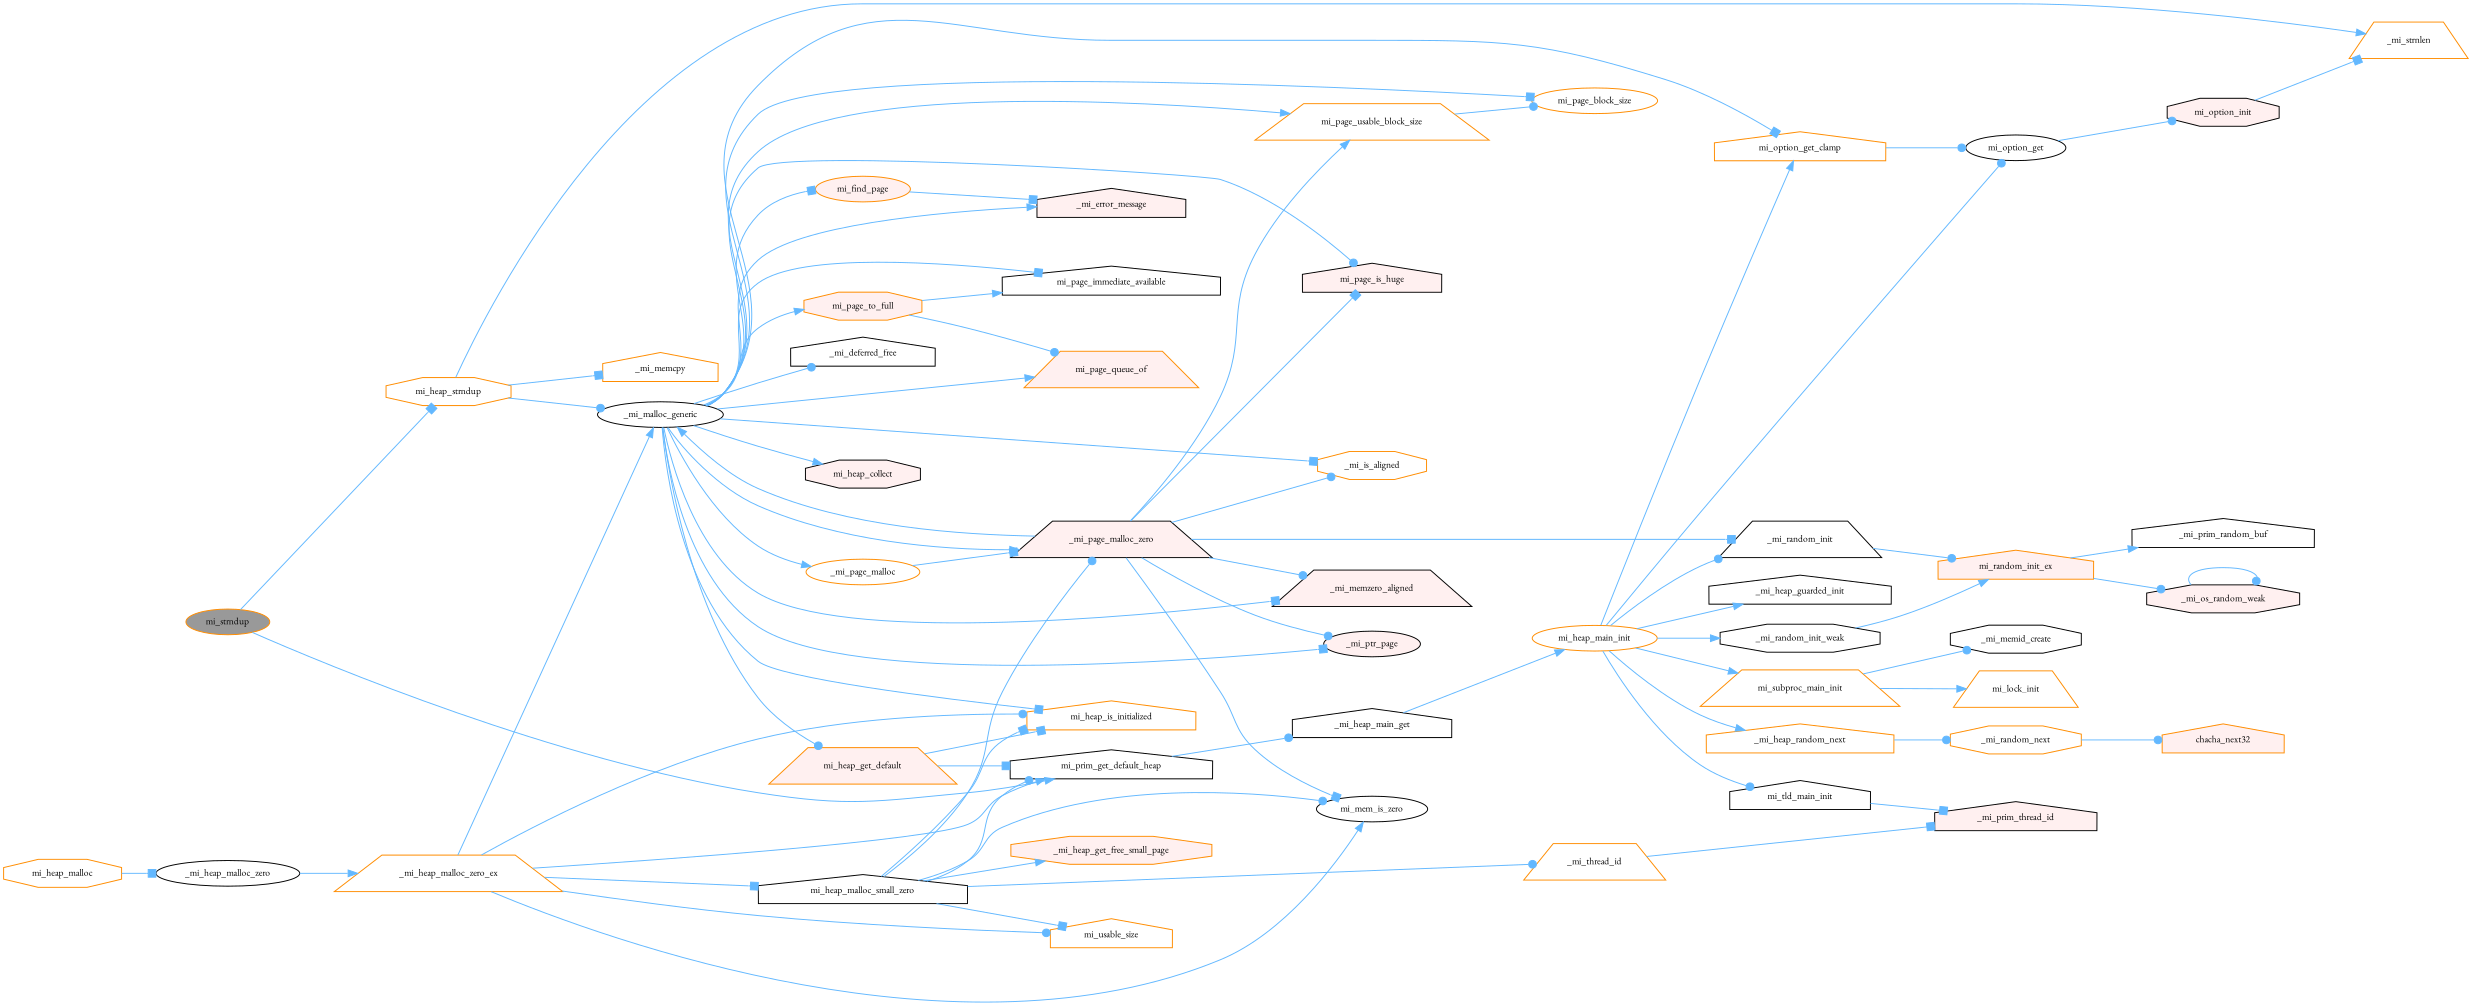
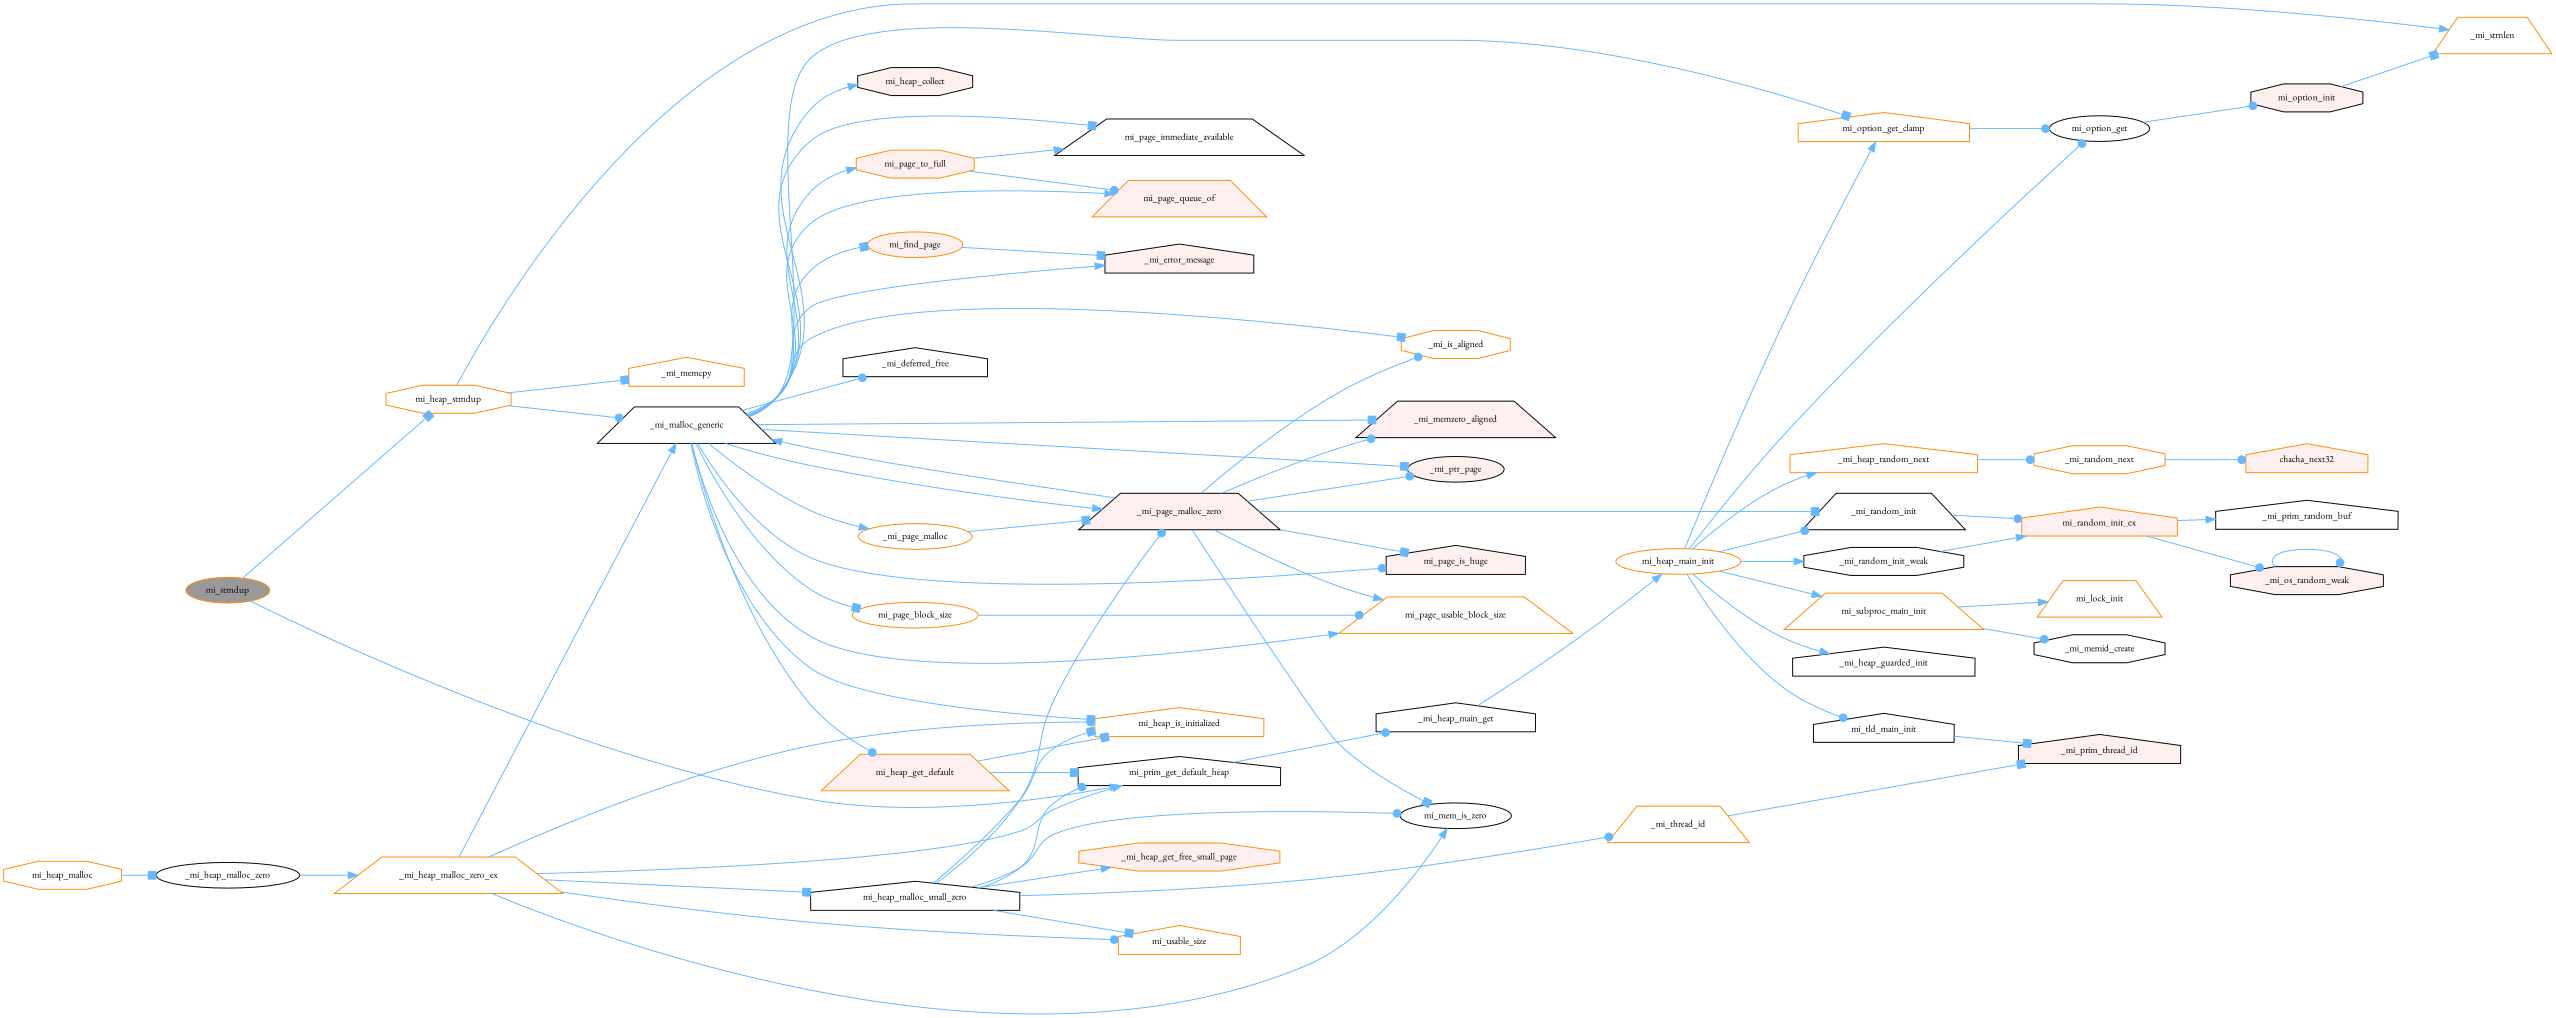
(1492, 110) -> (1167, 615)
(1111, 282) -> (1179, 137)
(660, 415) -> (687, 425)
